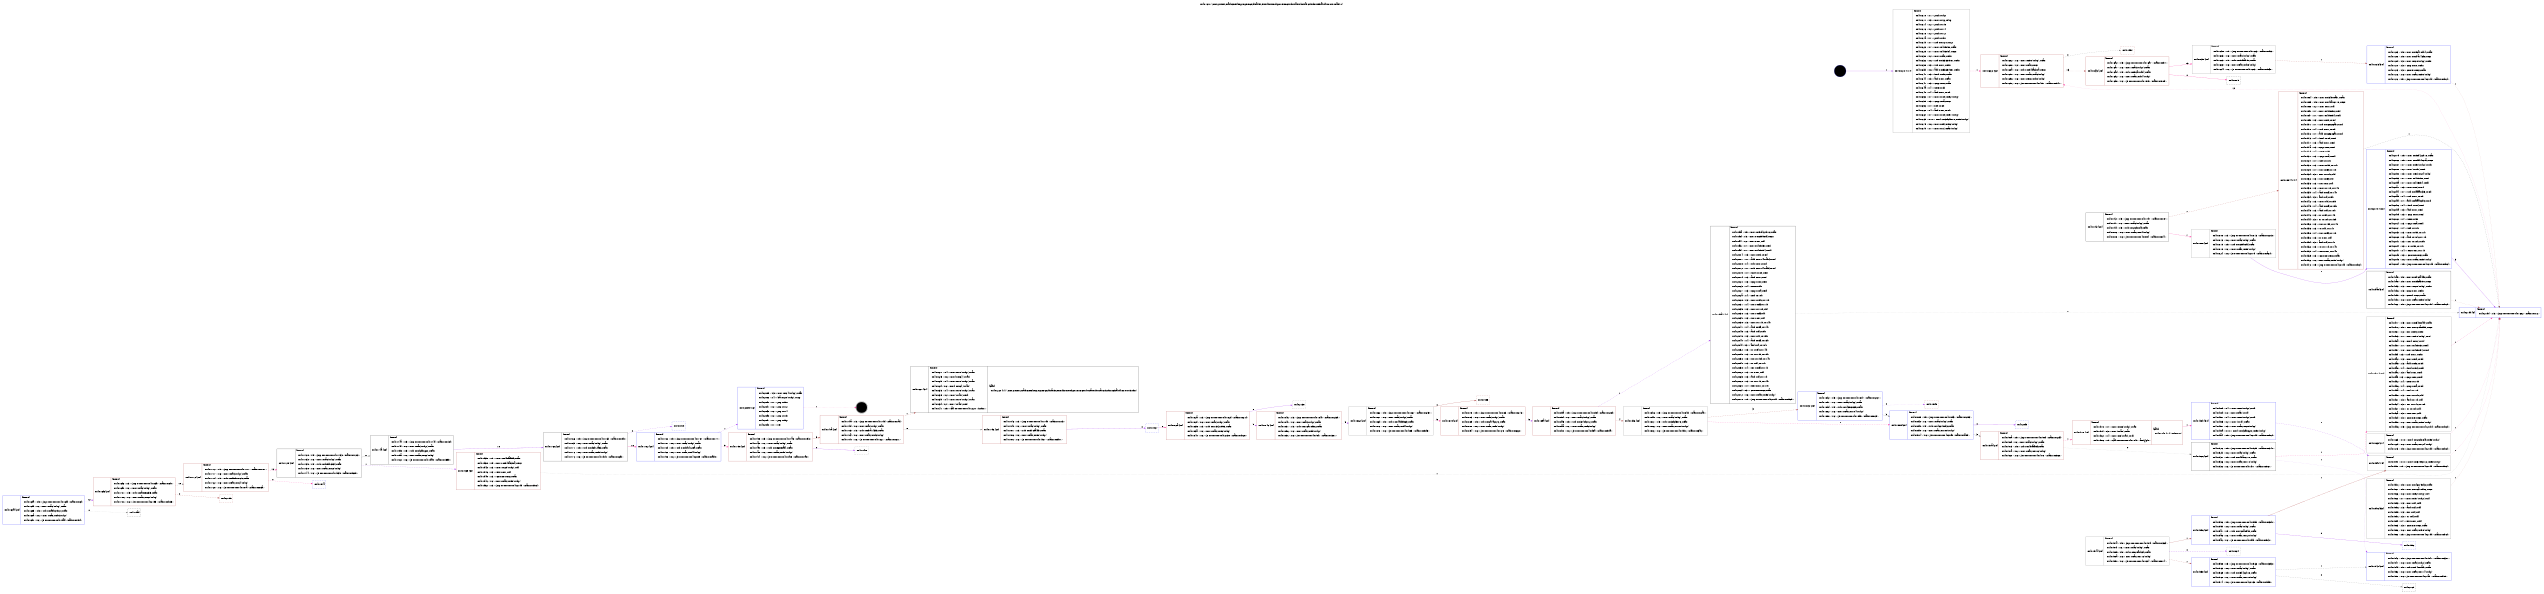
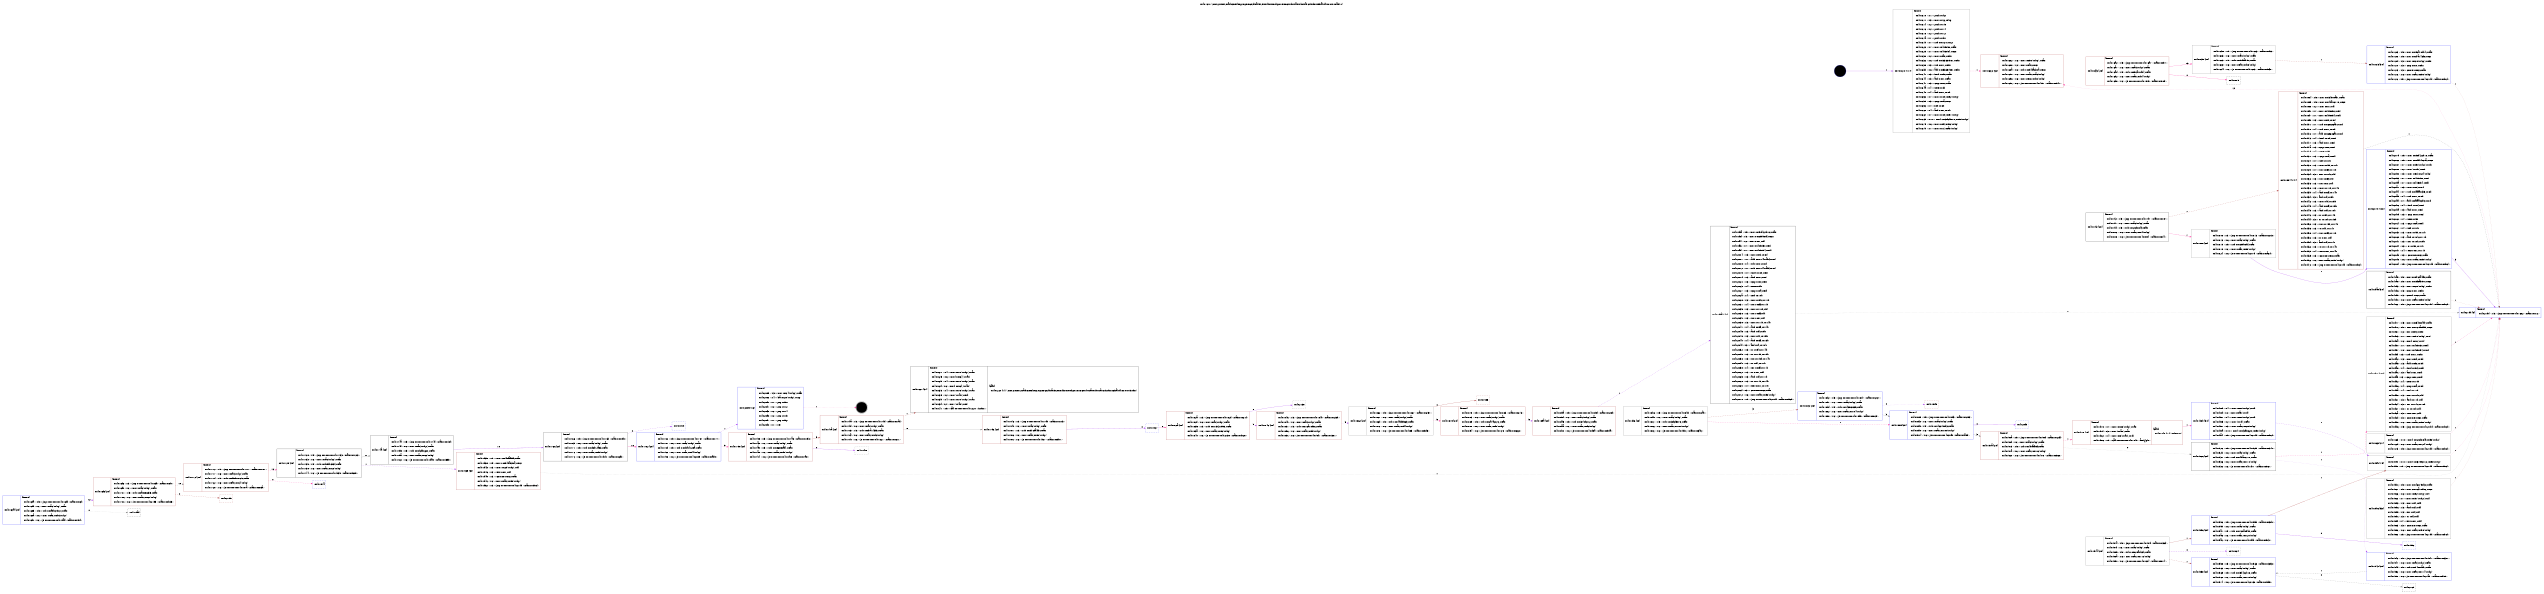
(2127, 50) -> none
(2074, 71) -> none
(1619, 421) -> none
(2320, 568) -> (2322, 573)
